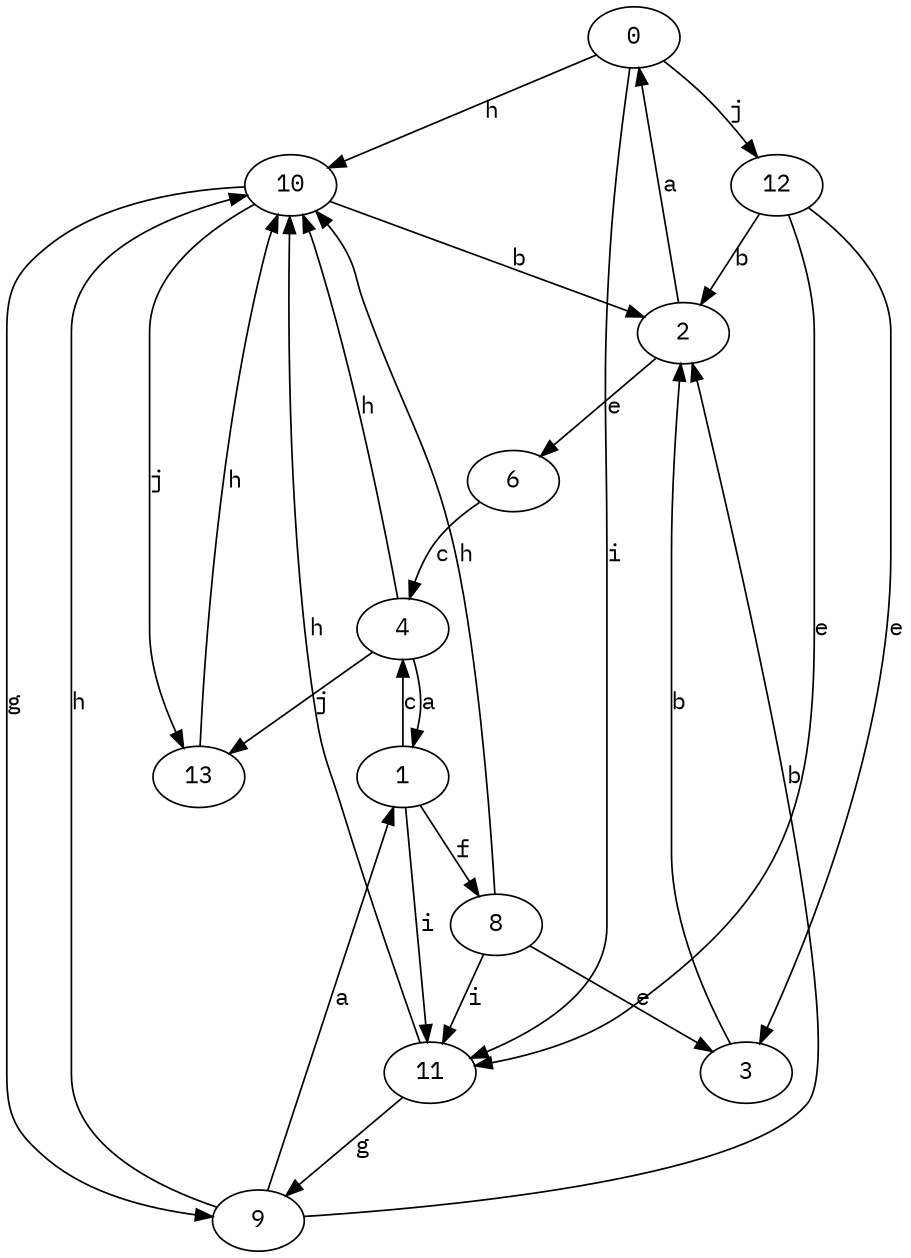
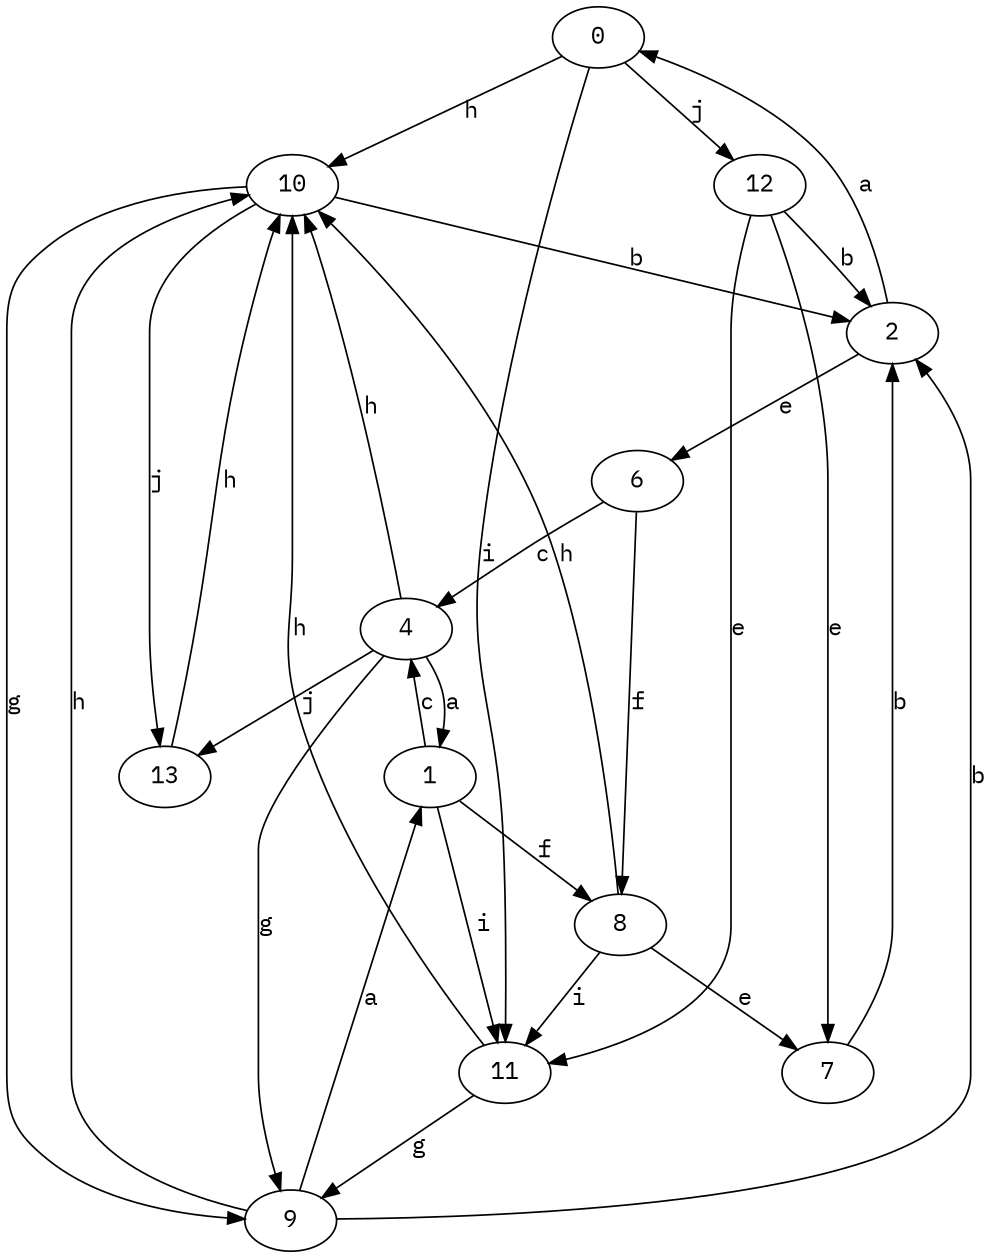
none -> (629, 694)
none -> (258, 896)
(746, 1073) -> (828, 1073)
